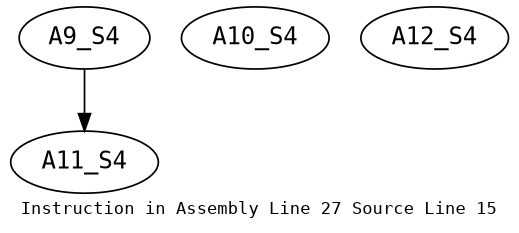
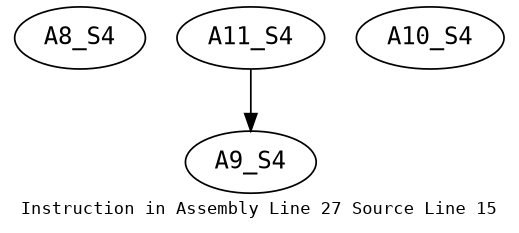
none -> (80, 38)
(435, 38) -> none
(85, 92) -> (251, 92)
